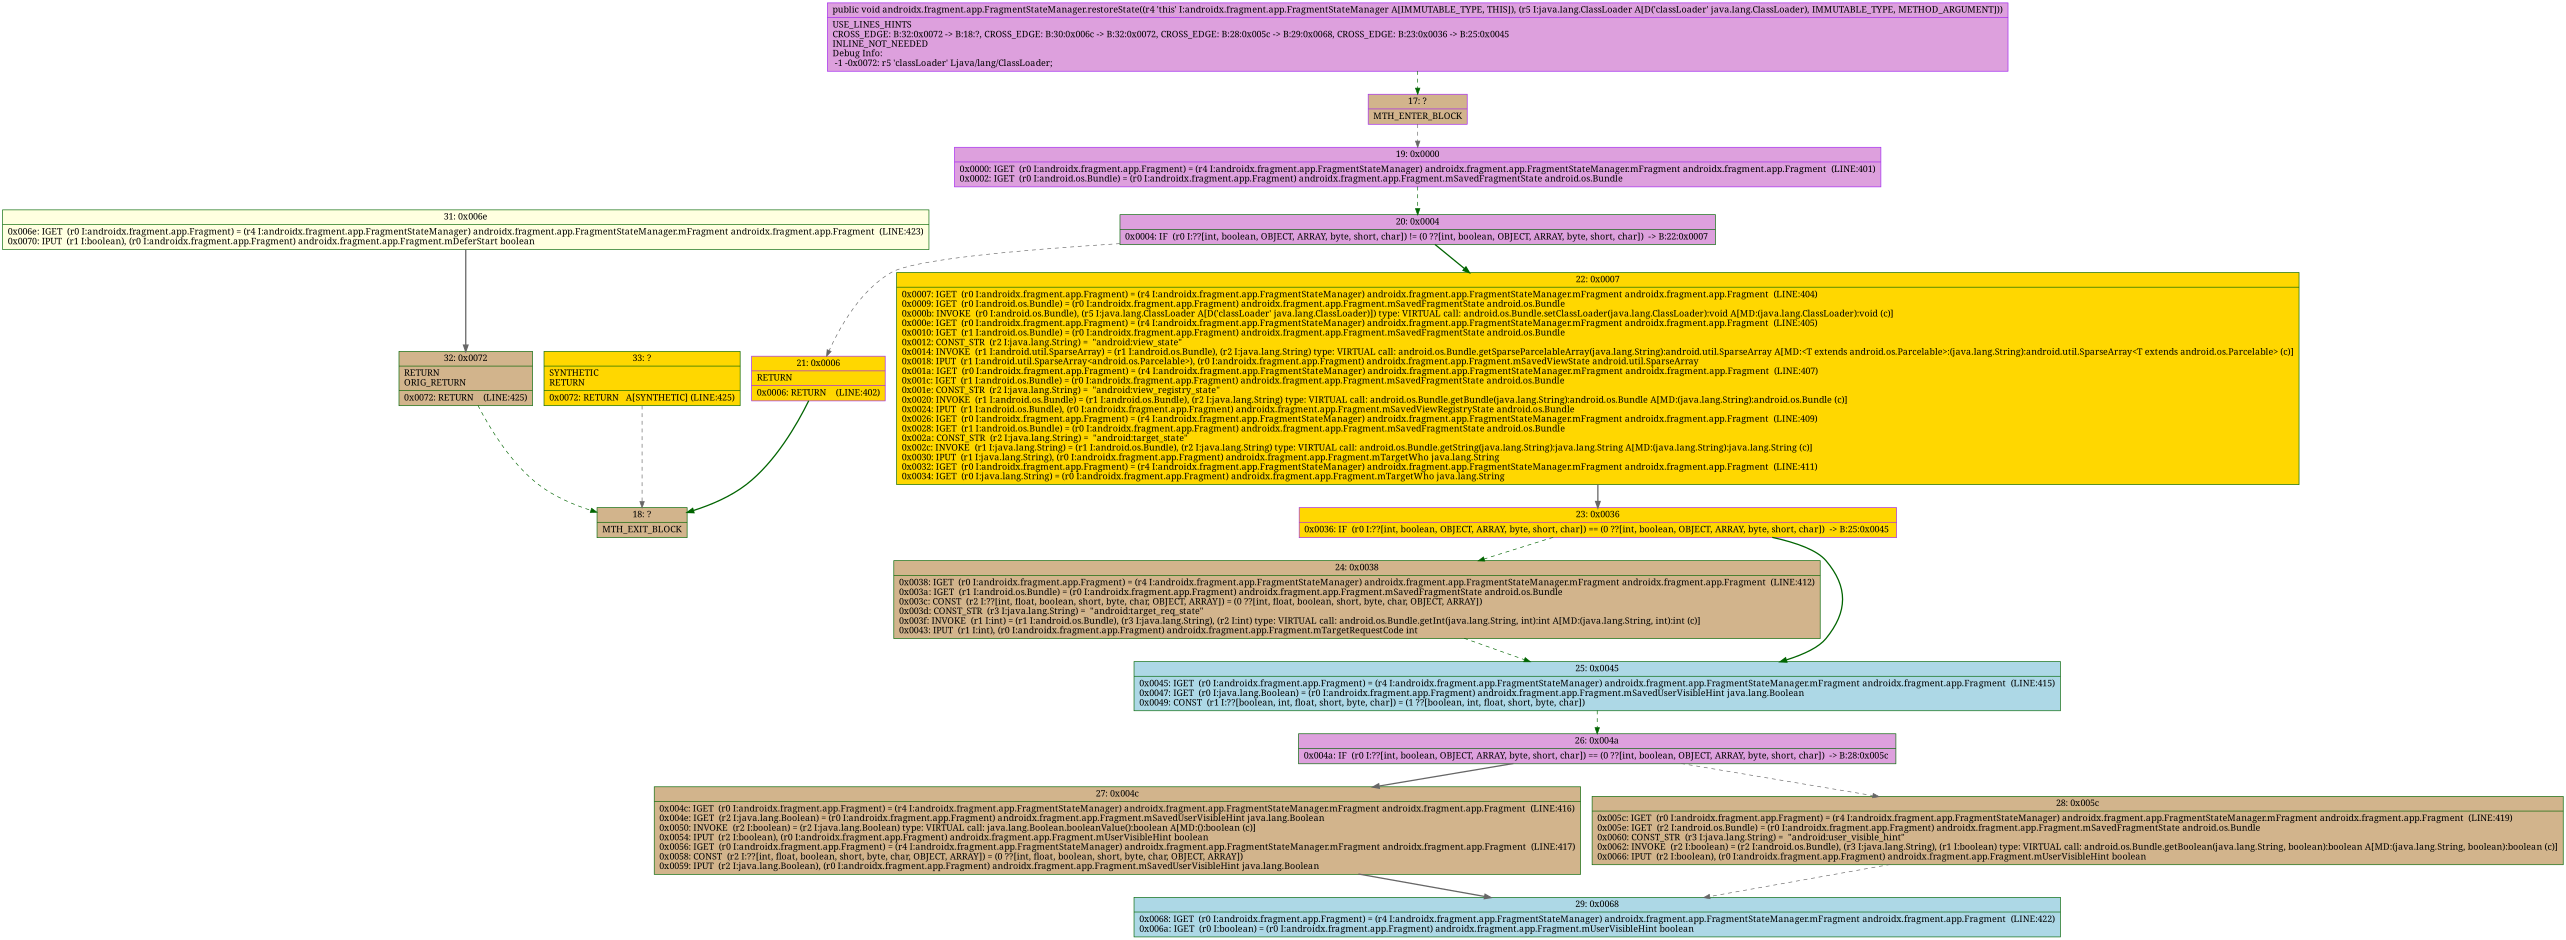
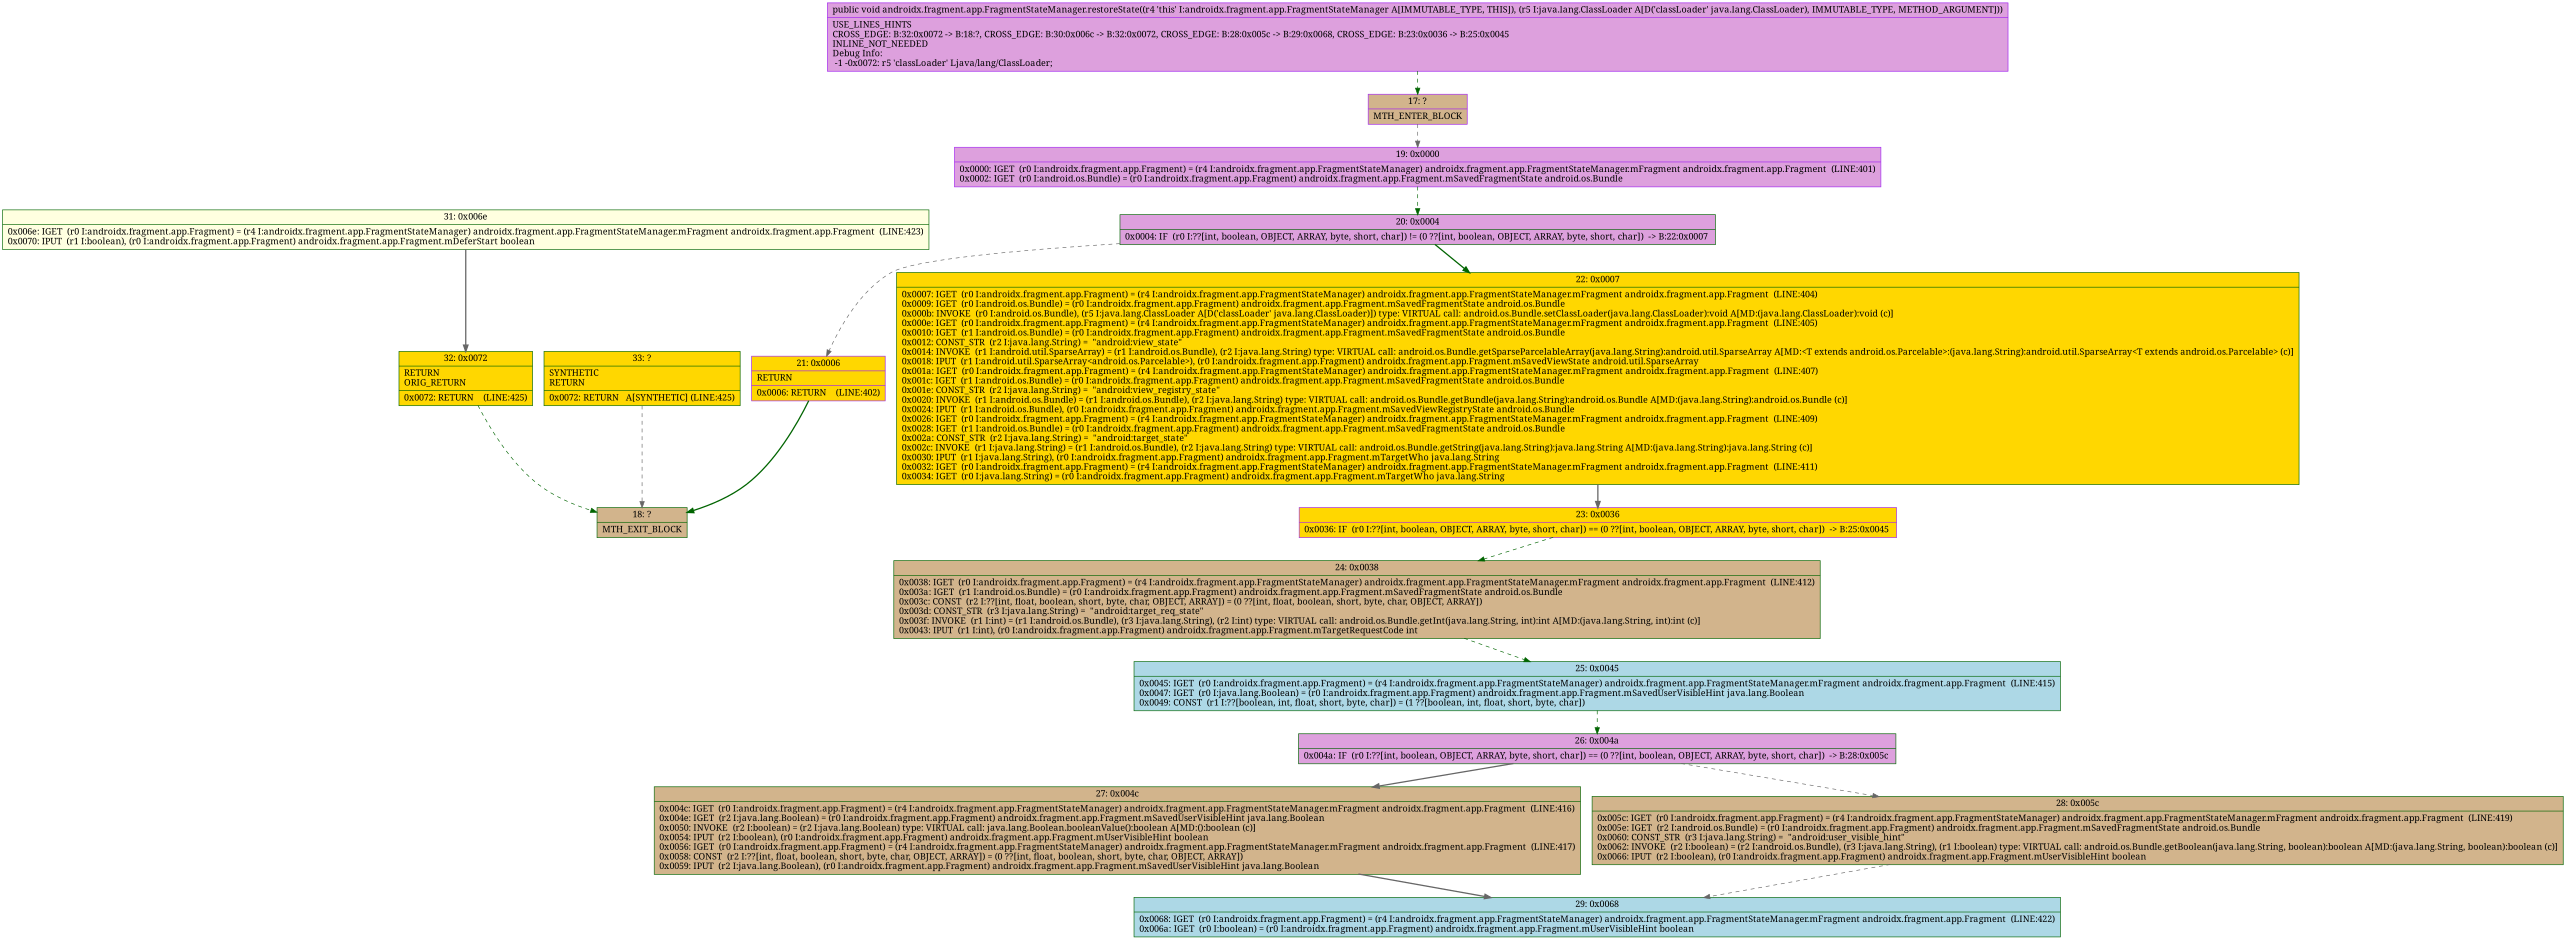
(466, 379) -> (466, 379)
(1842, 593) -> none
